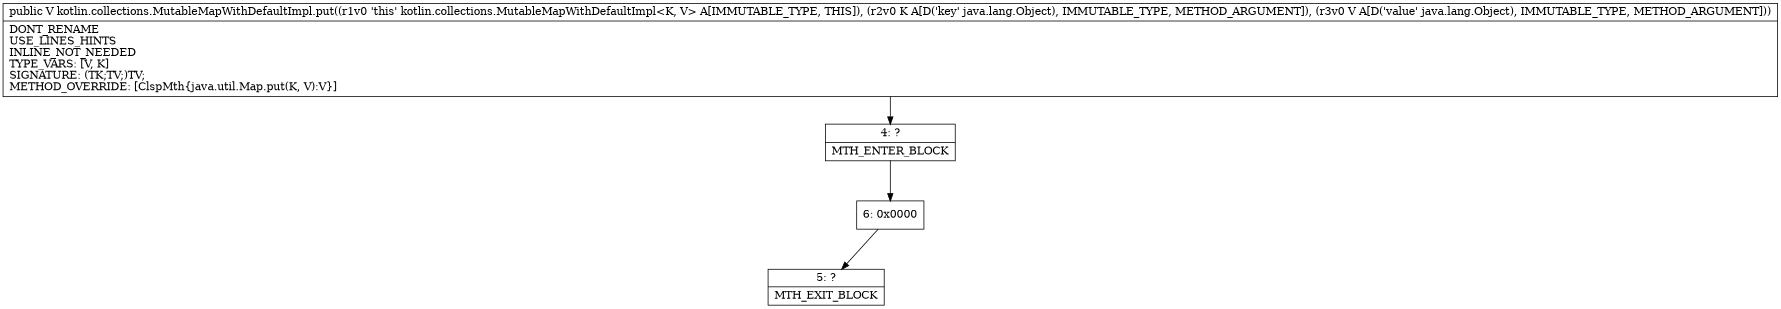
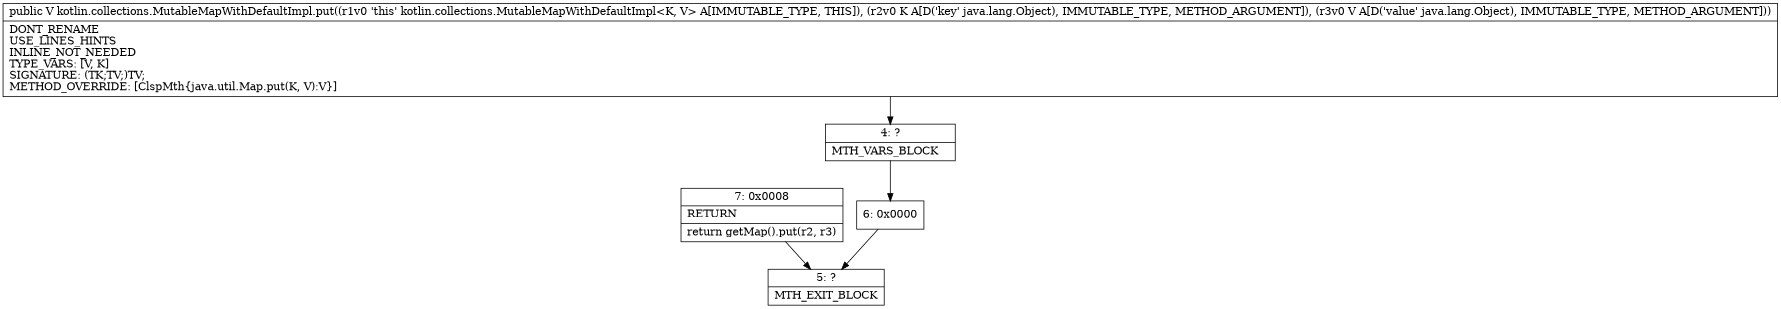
(890, 151) -> (885, 151)
none -> (762, 215)
